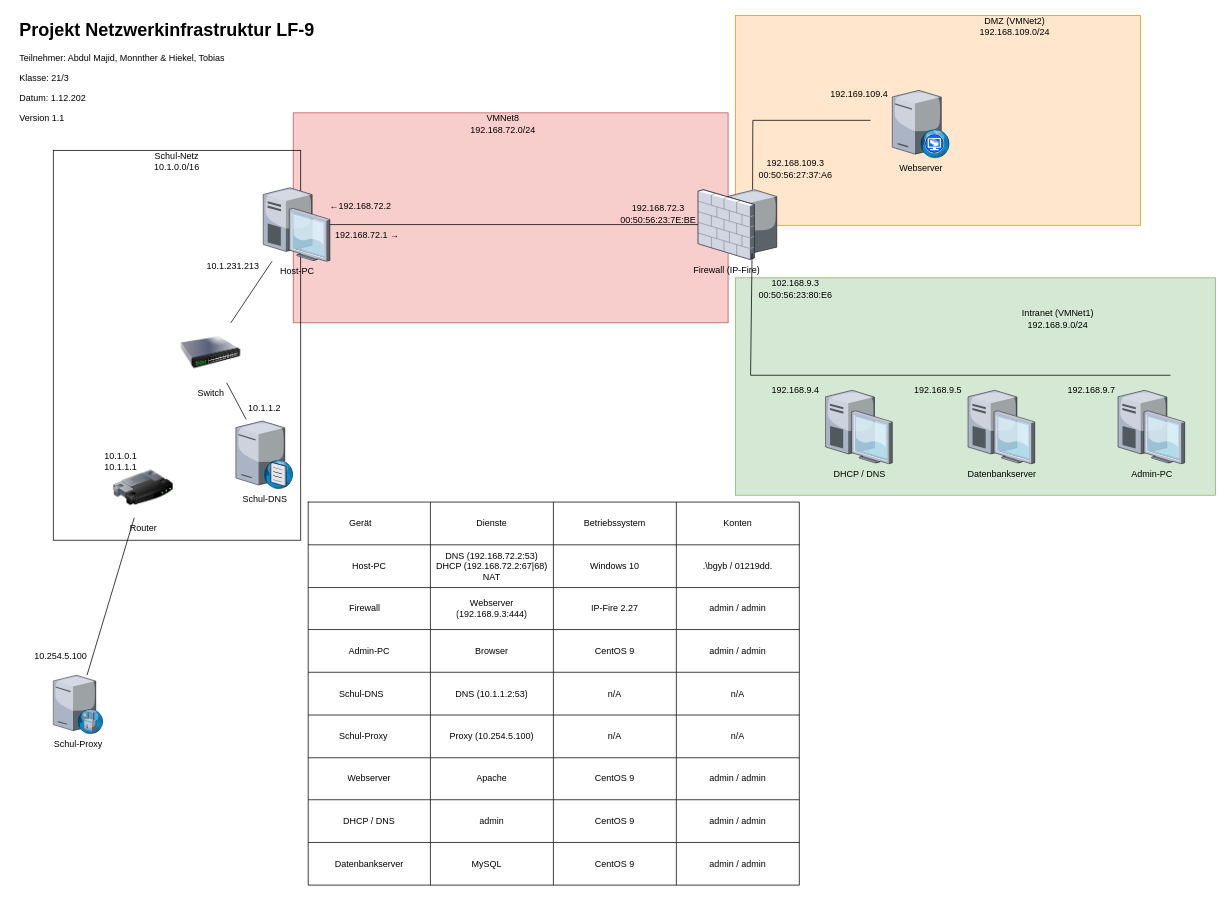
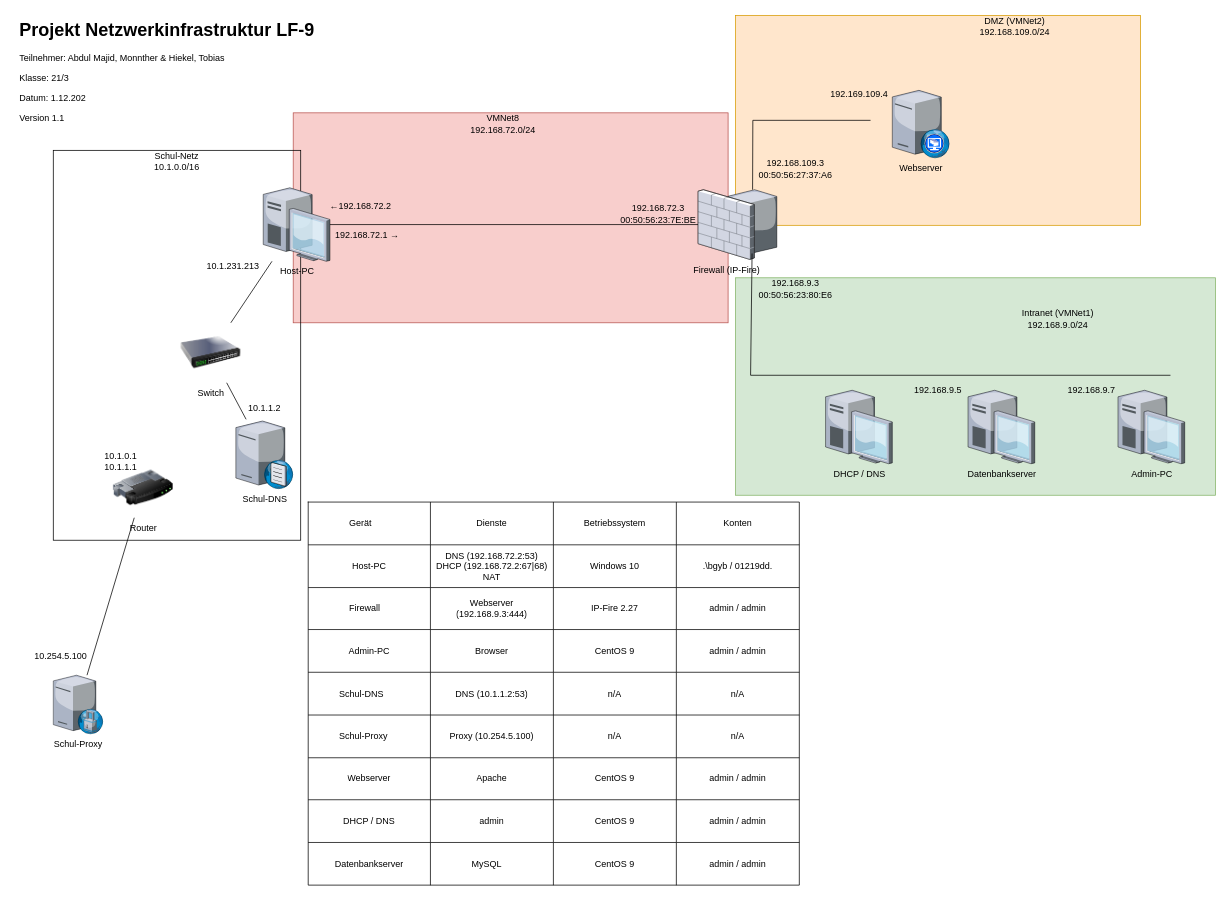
(795, 289) -> (795, 289)
(795, 390) -> none
